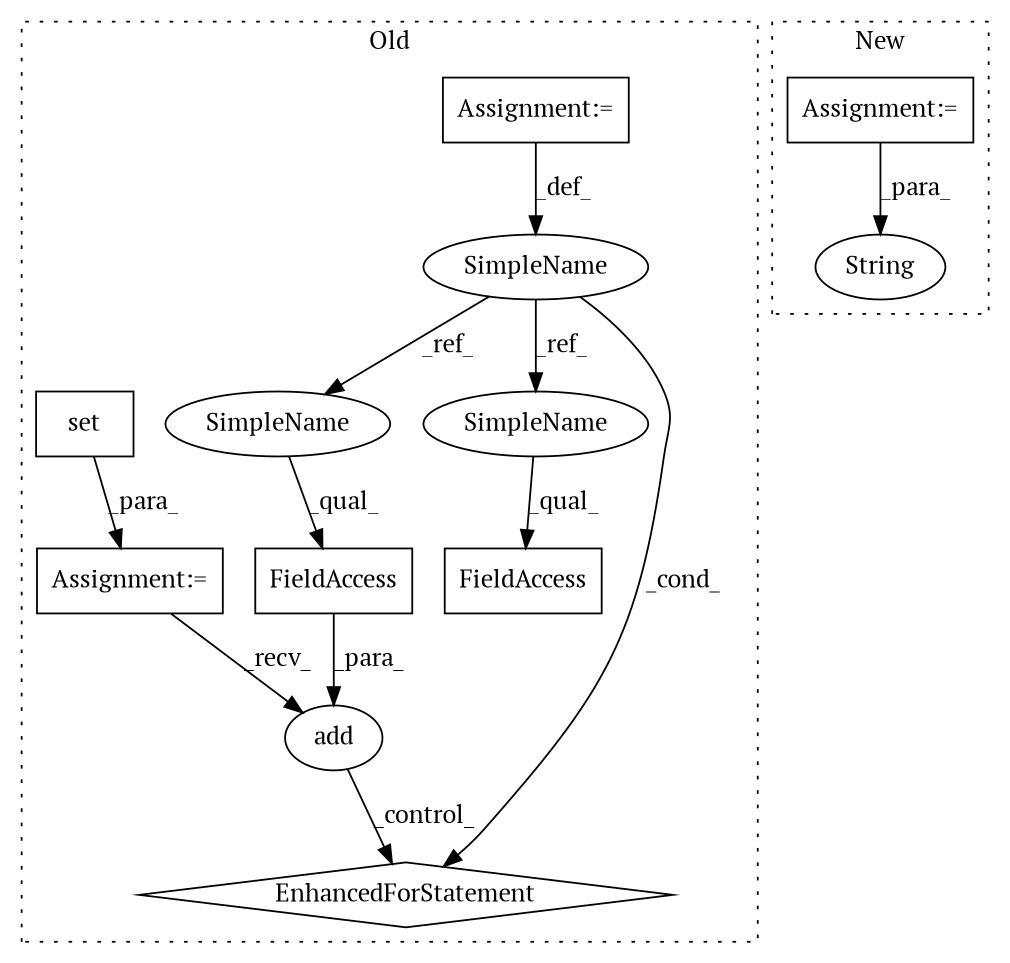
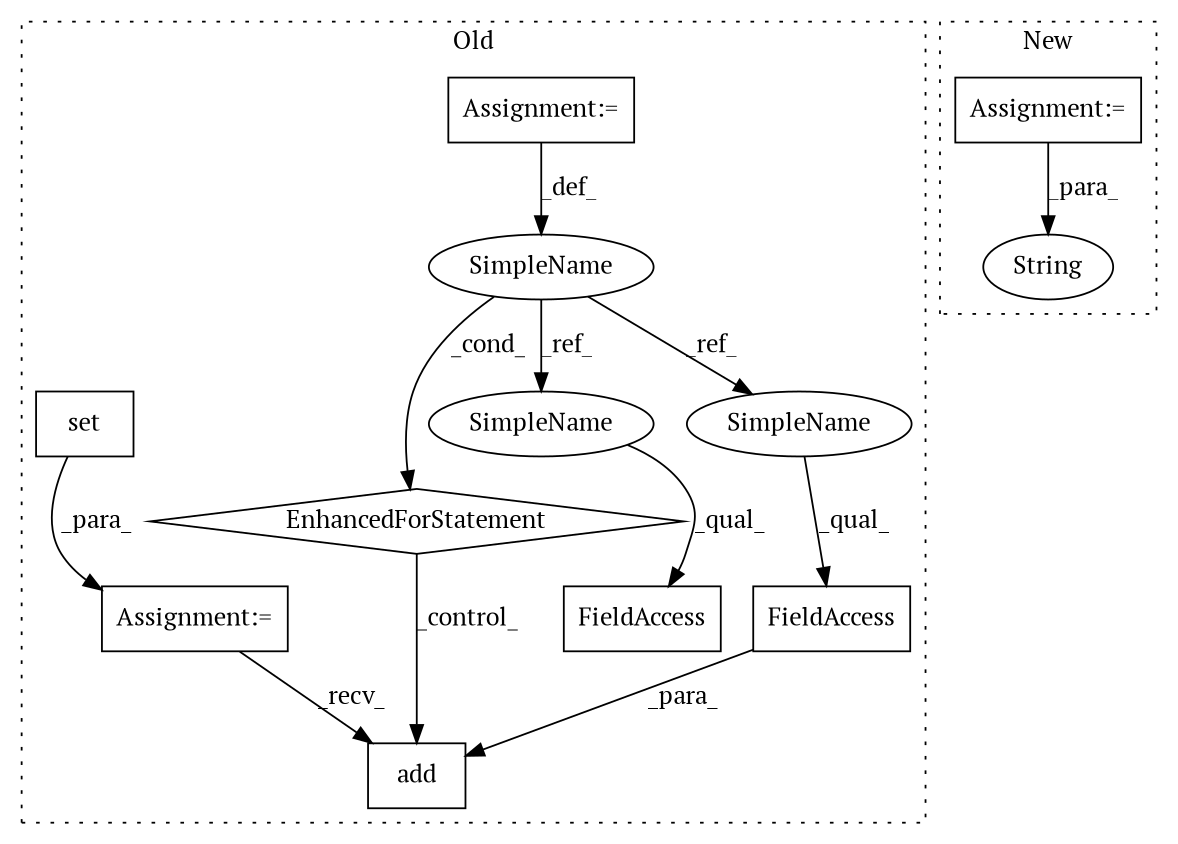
(334, 738) -> (417, 776)
(366, 808) -> (417, 639)
